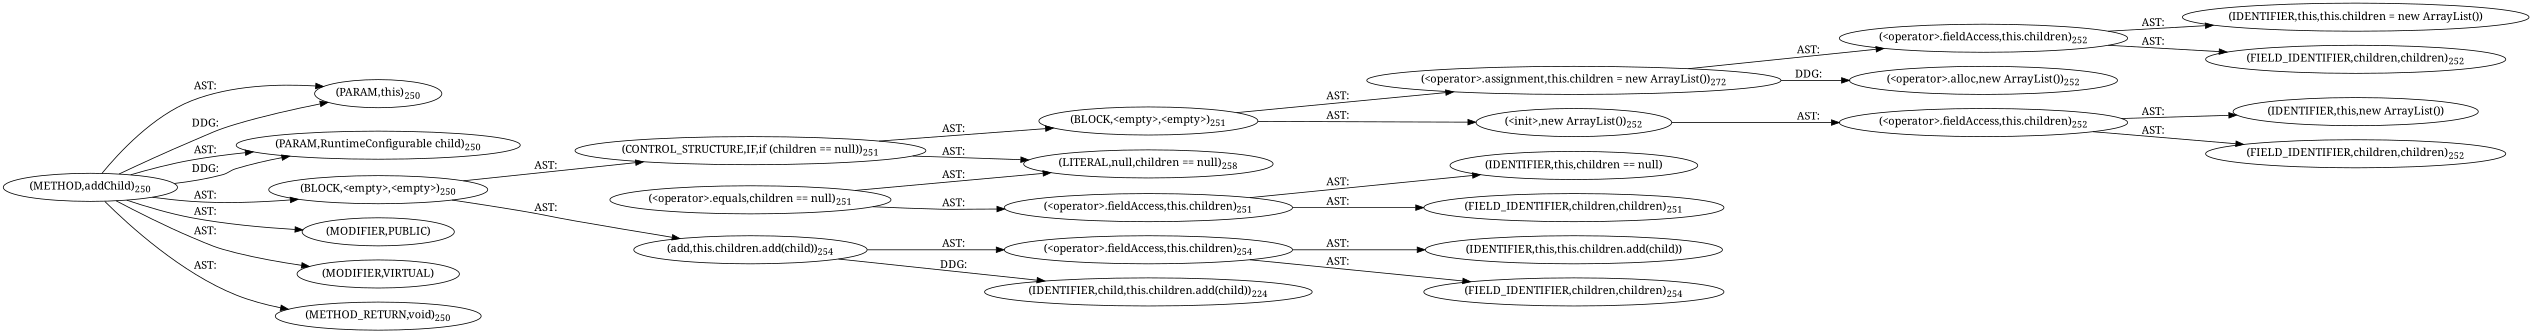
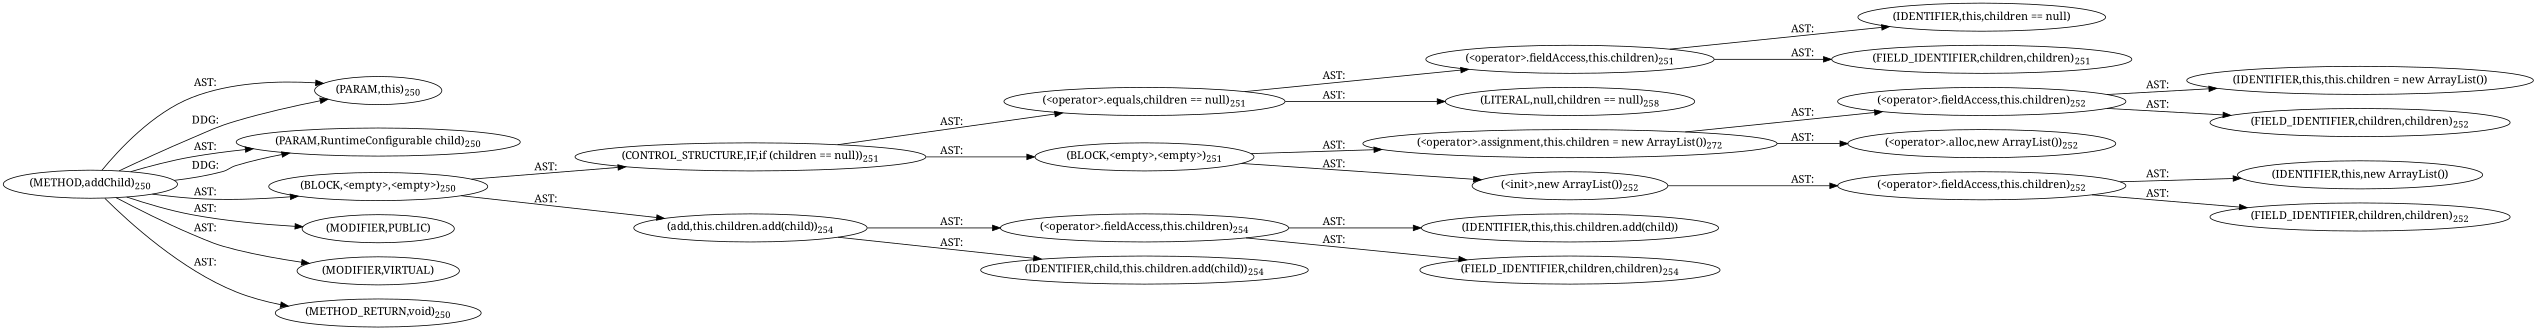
(1810, 75) -> (1804, 138)
(967, 158) -> (946, 129)
(955, 265) -> (953, 243)
(1260, 291) -> (1256, 269)
